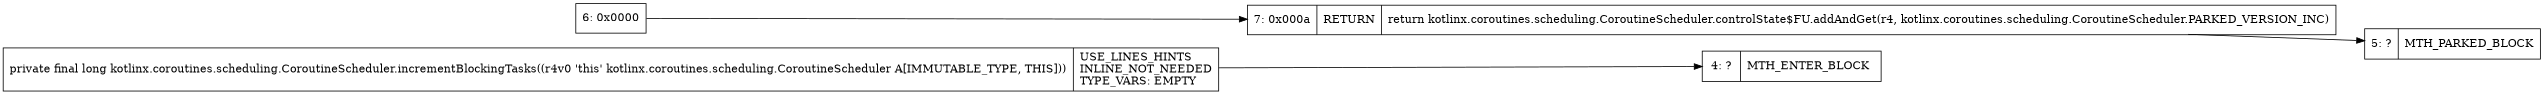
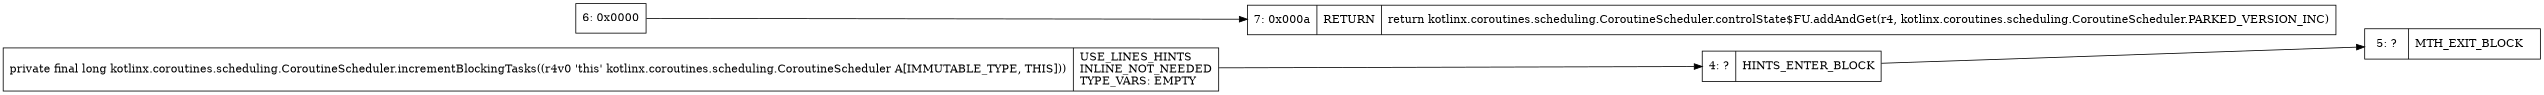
(2272, 37) -> (2119, 55)
(2469, 44) -> (2469, 44)
(1808, 66) -> (1808, 66)
